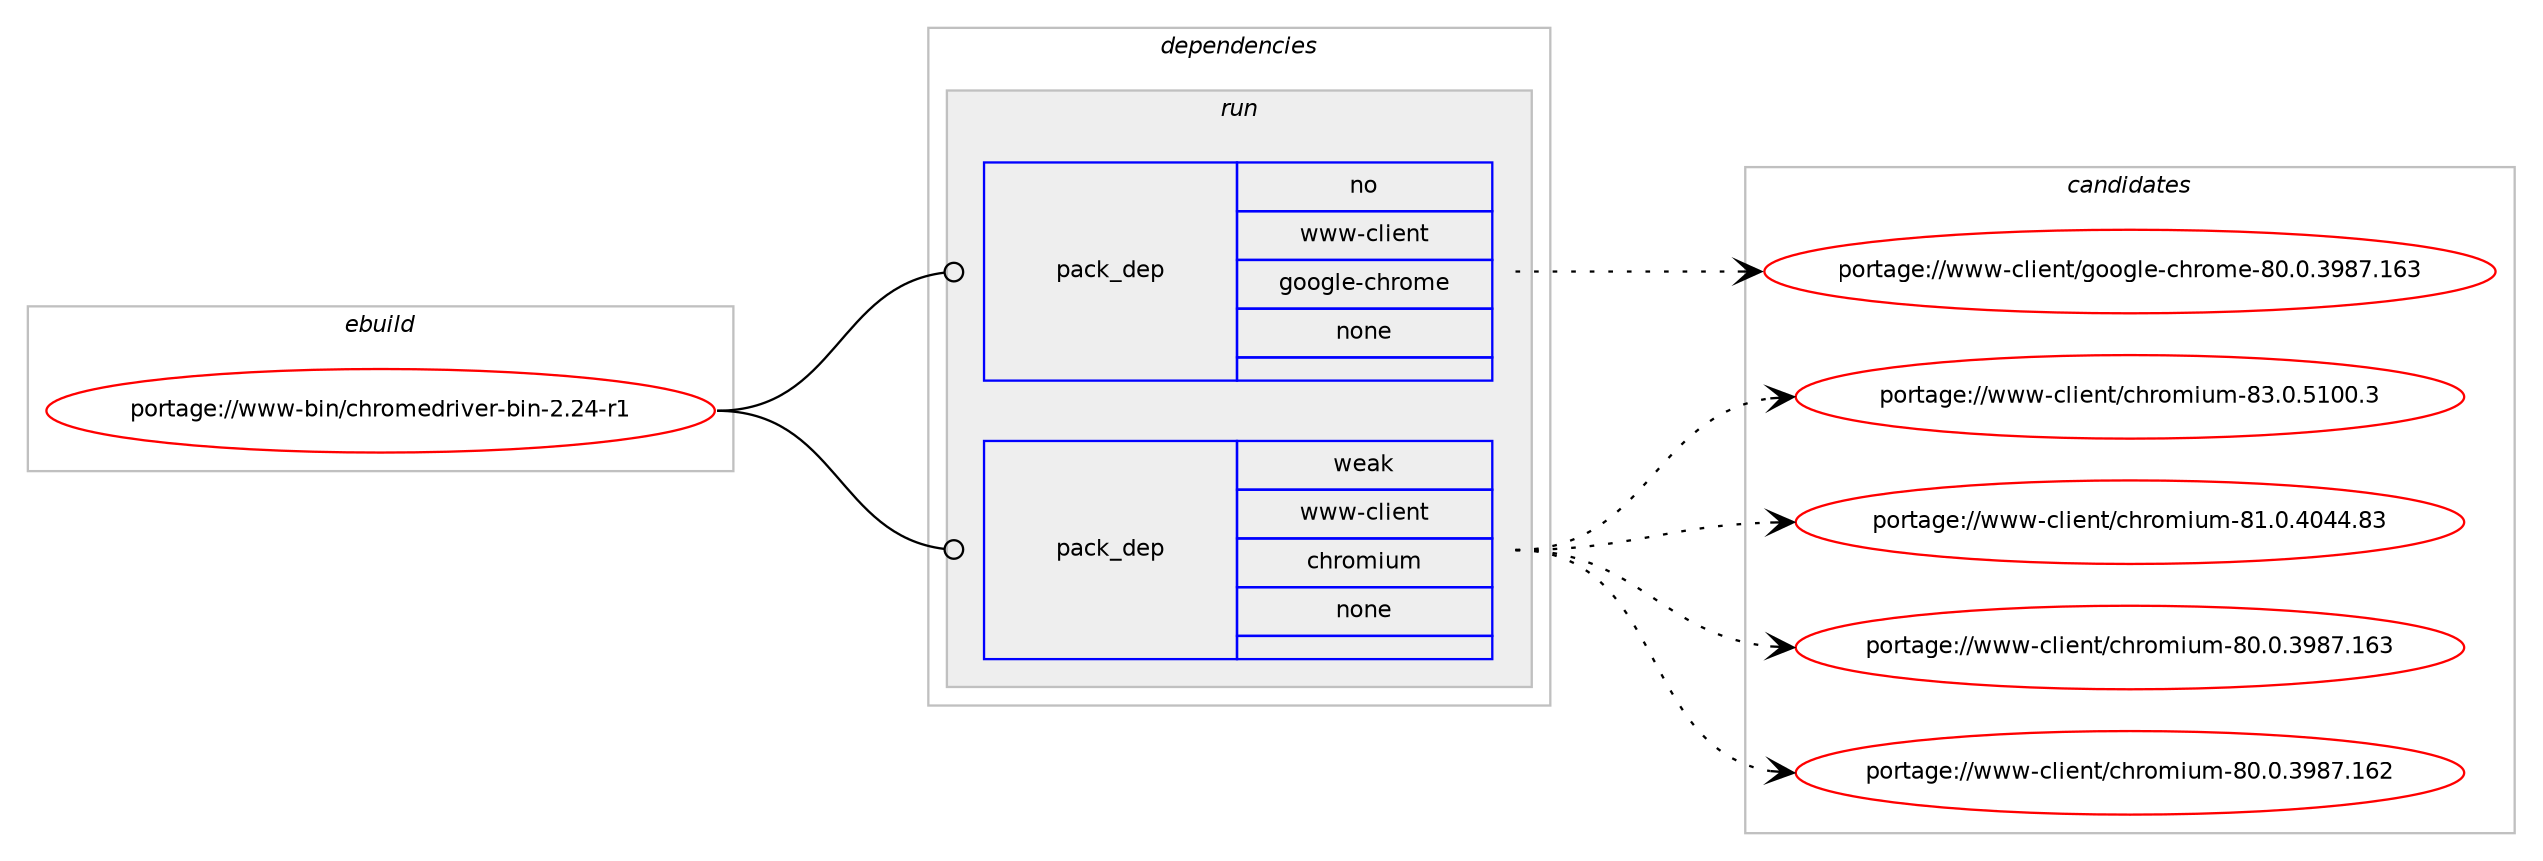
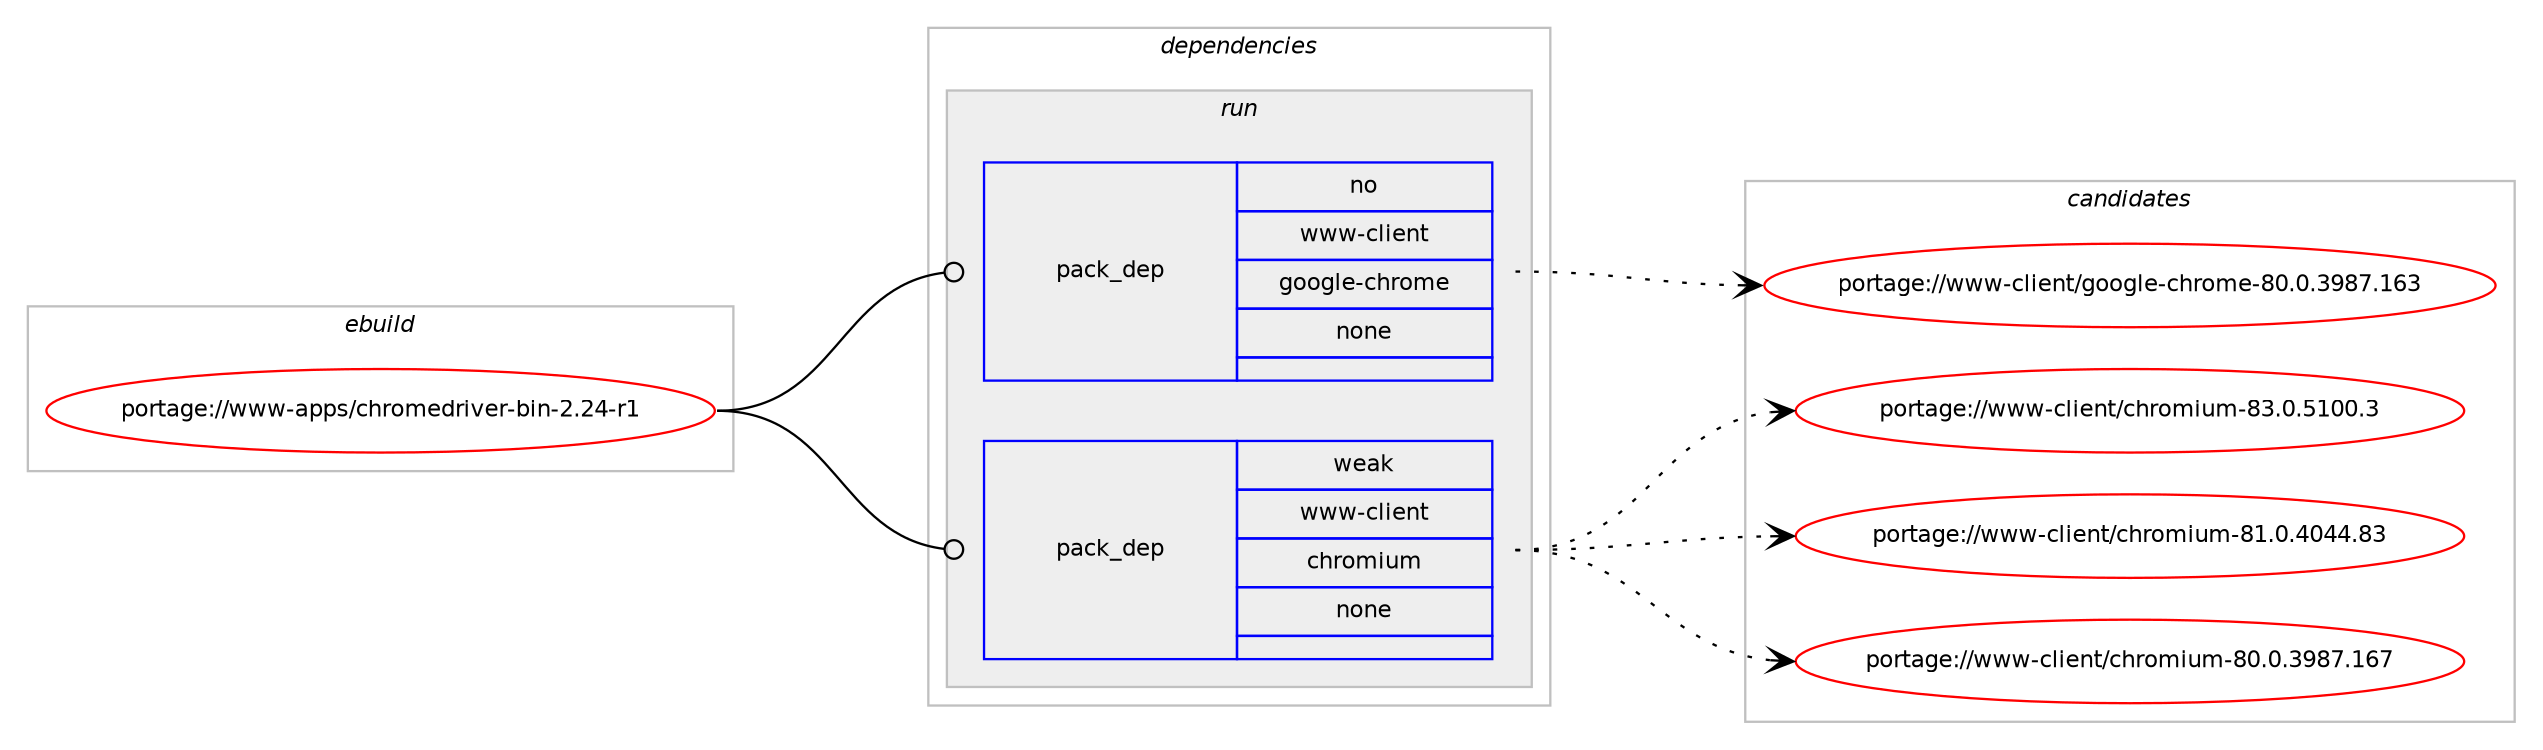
(381, 411) -> (381, 411)
(2130, 648) -> (2130, 661)
(2130, 773) -> none
